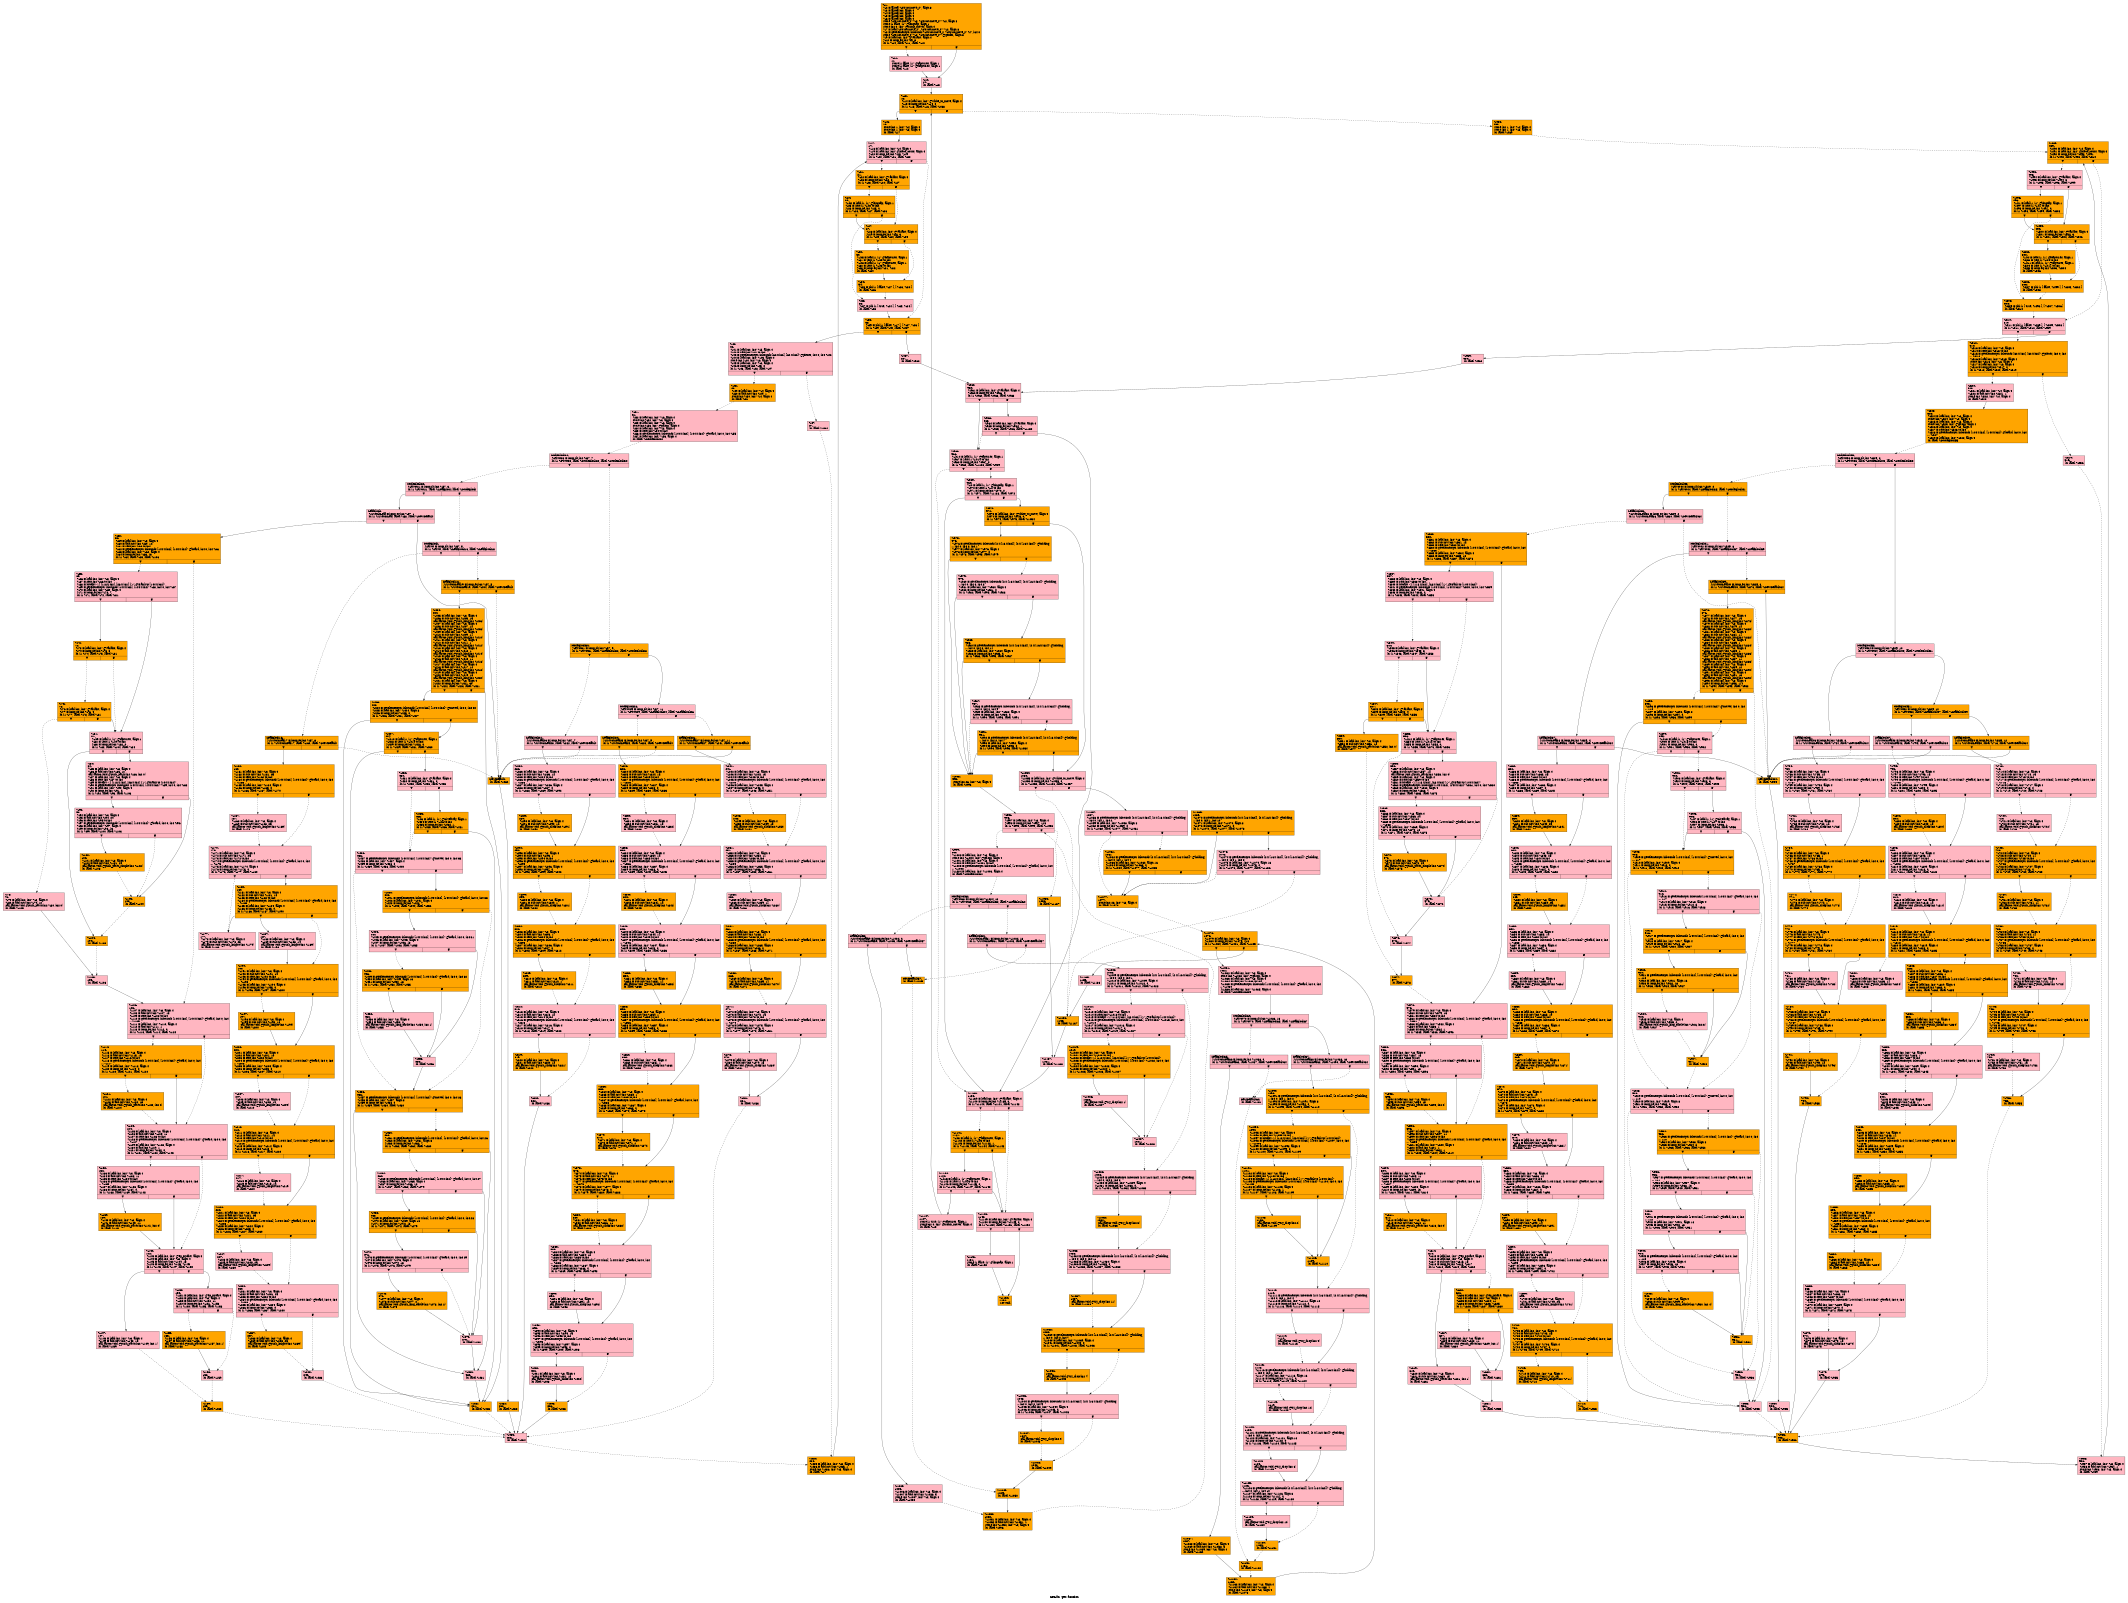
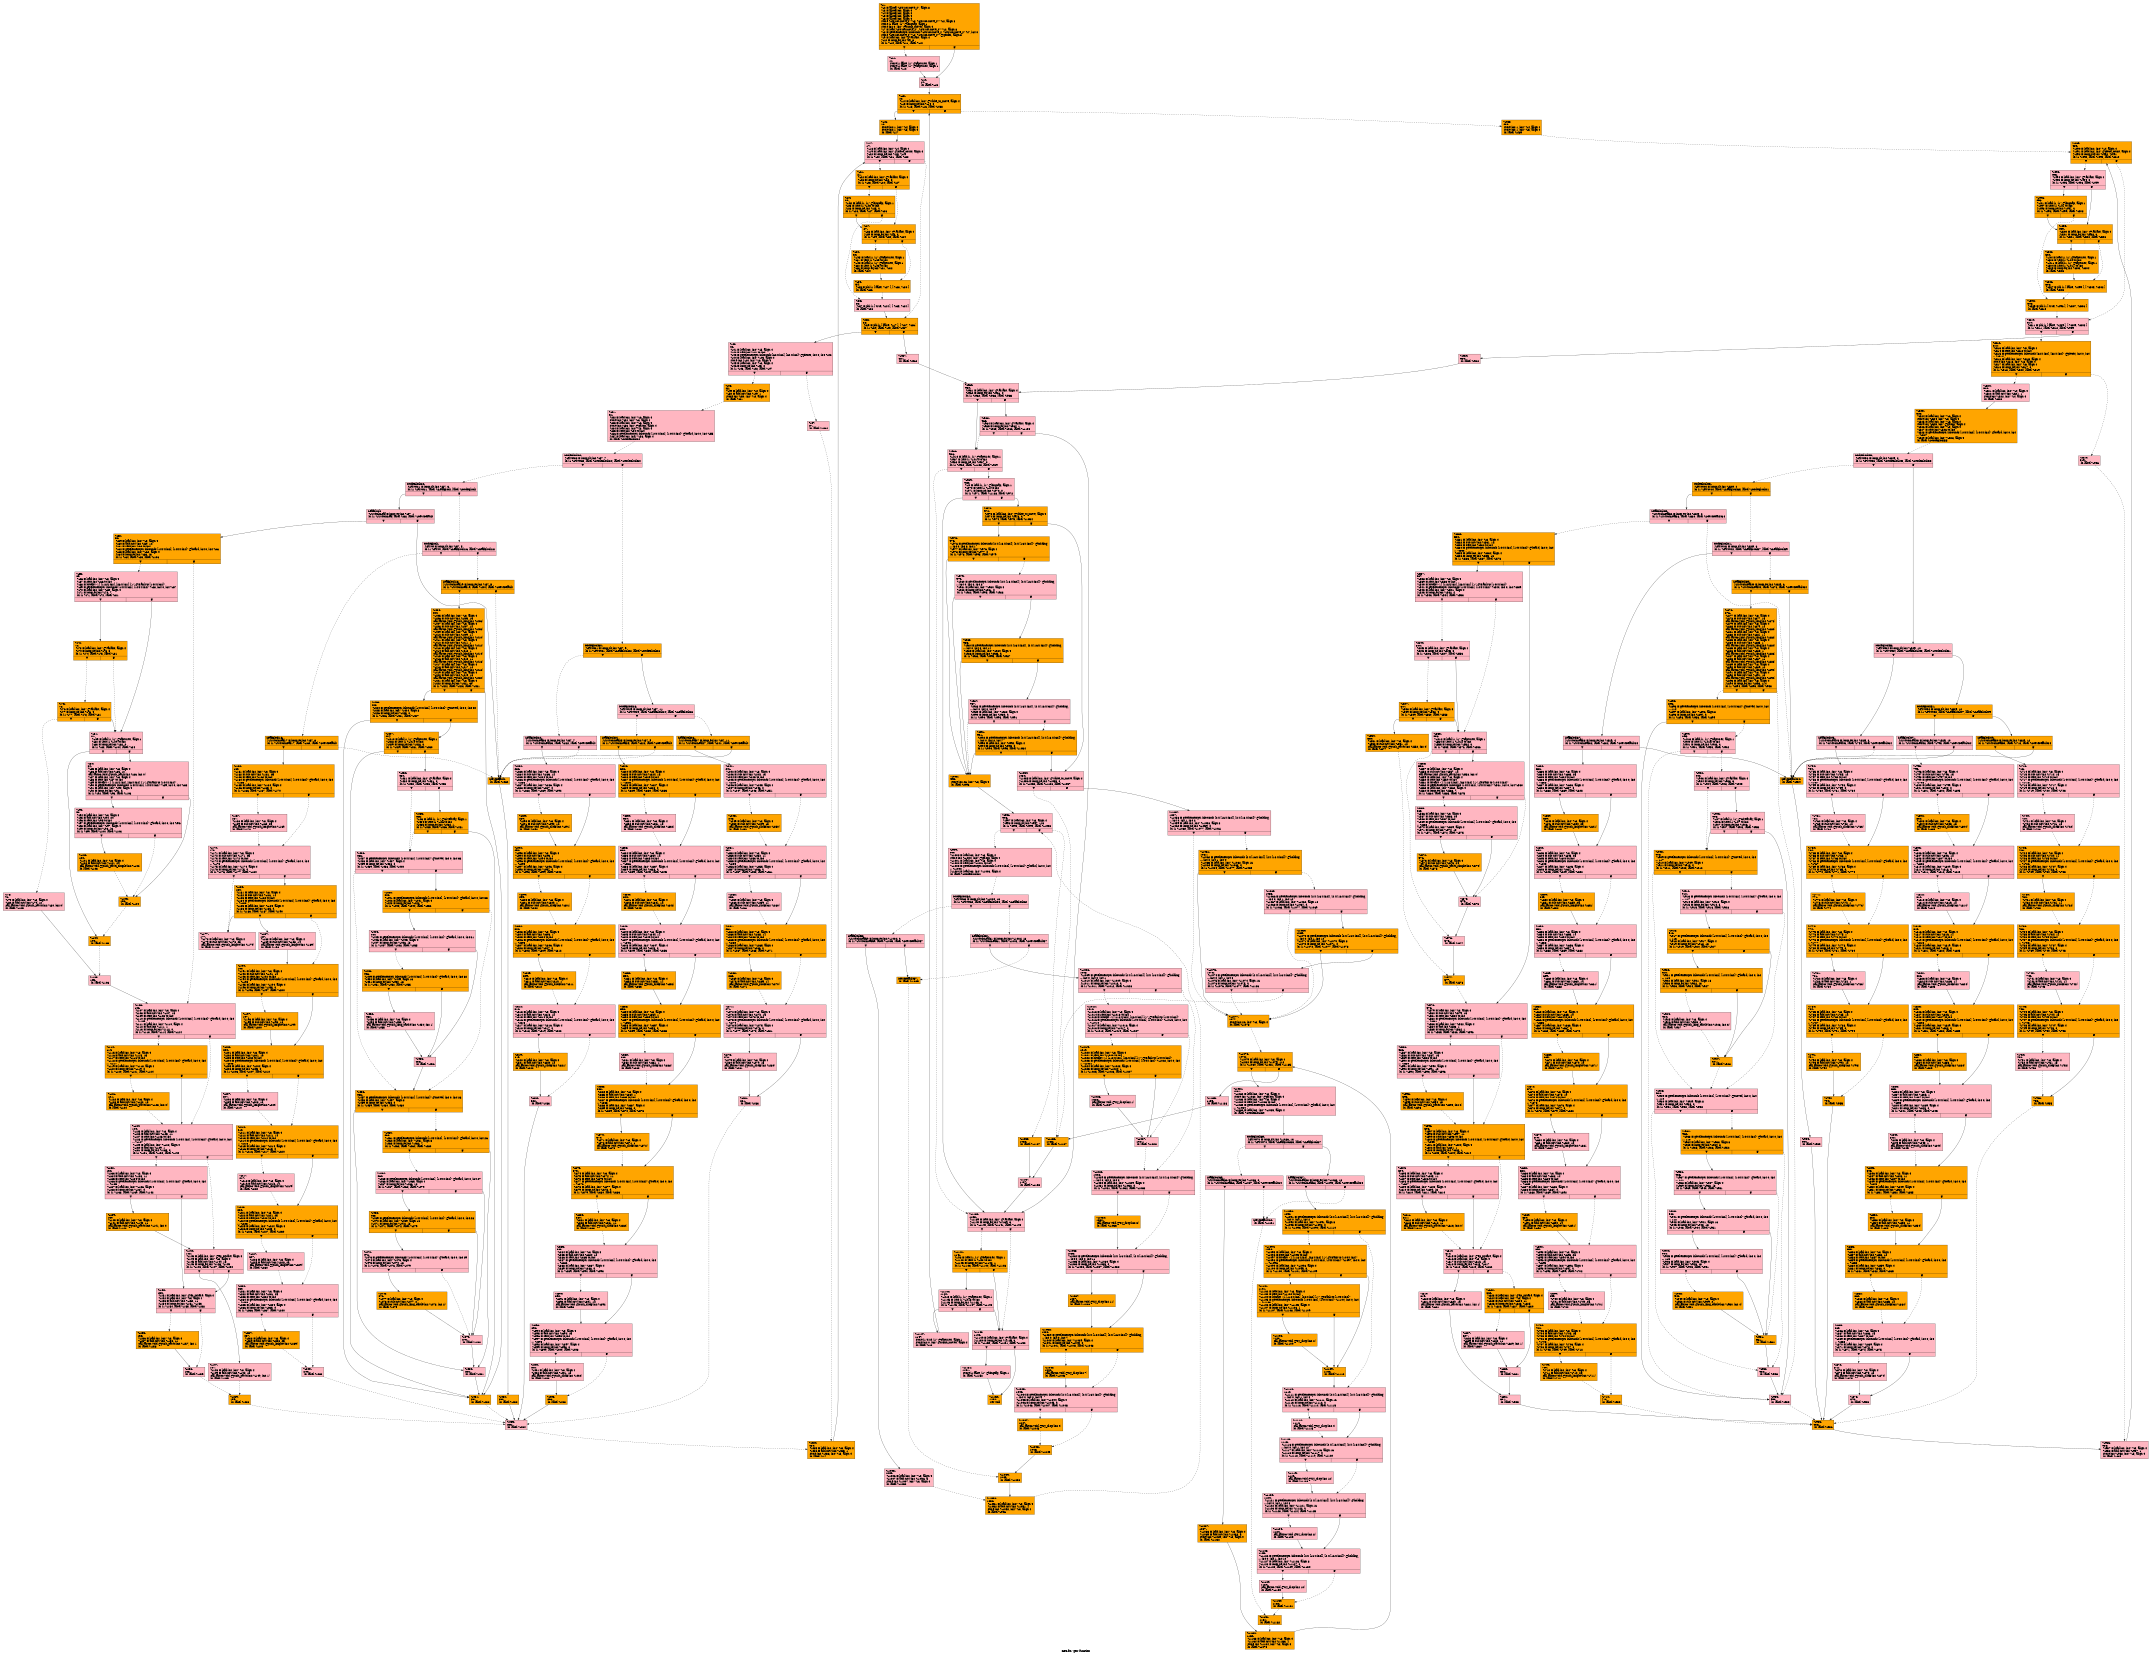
none -> (1316, 902)
(796, 981) -> (796, 981)
none -> (1950, 996)
none -> (1607, 1062)
(174, 1223) -> (181, 1243)
(1093, 1316) -> (1092, 1316)
